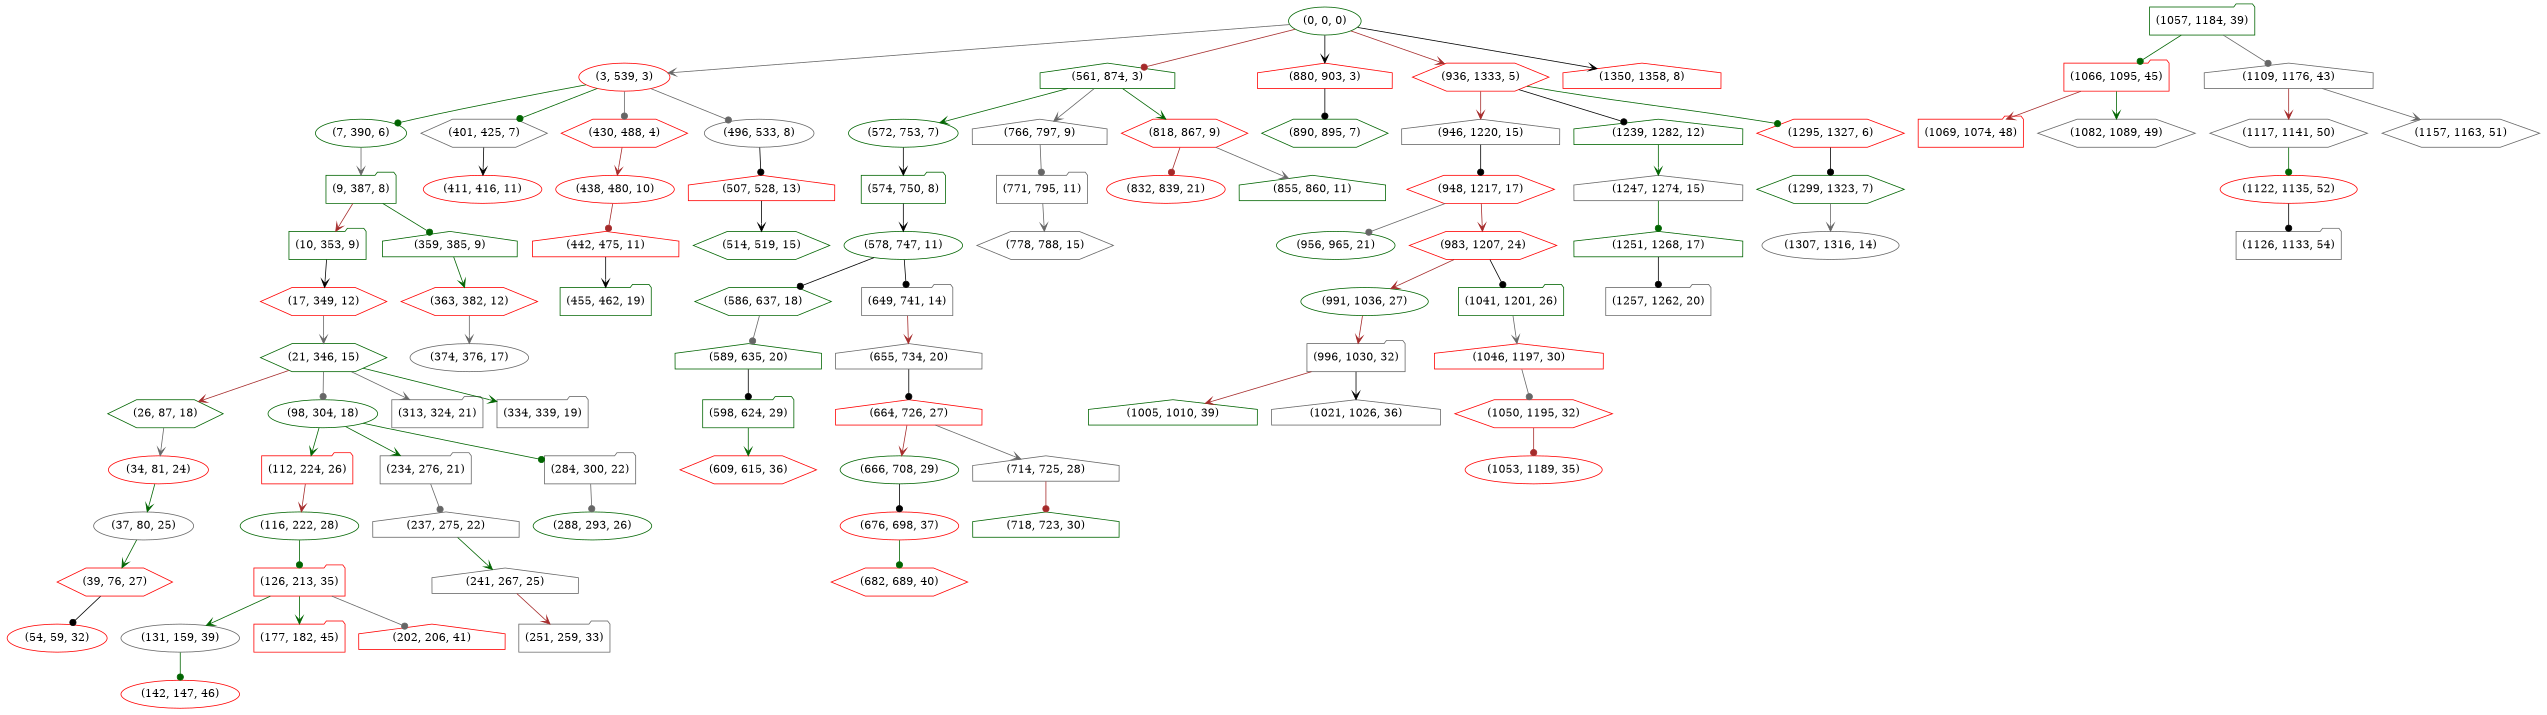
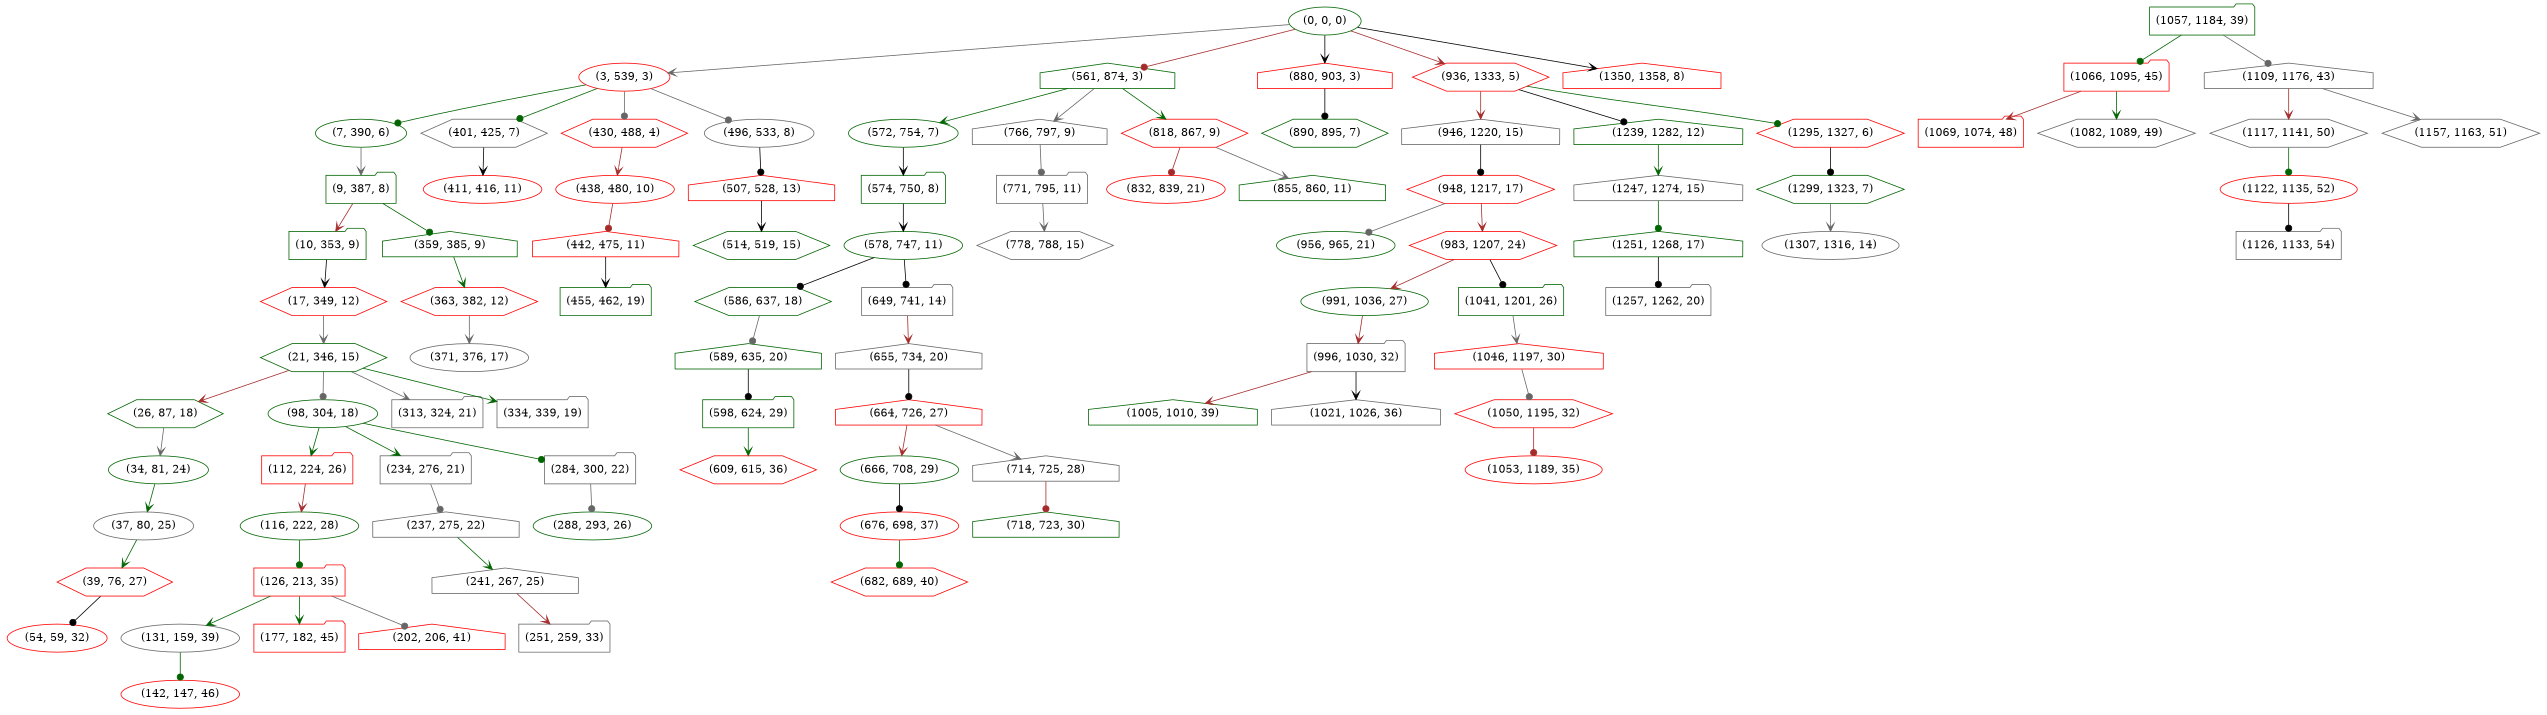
(903, 133) -> (903, 133)
(469, 358) -> (469, 358)
(158, 470) -> (158, 470)
